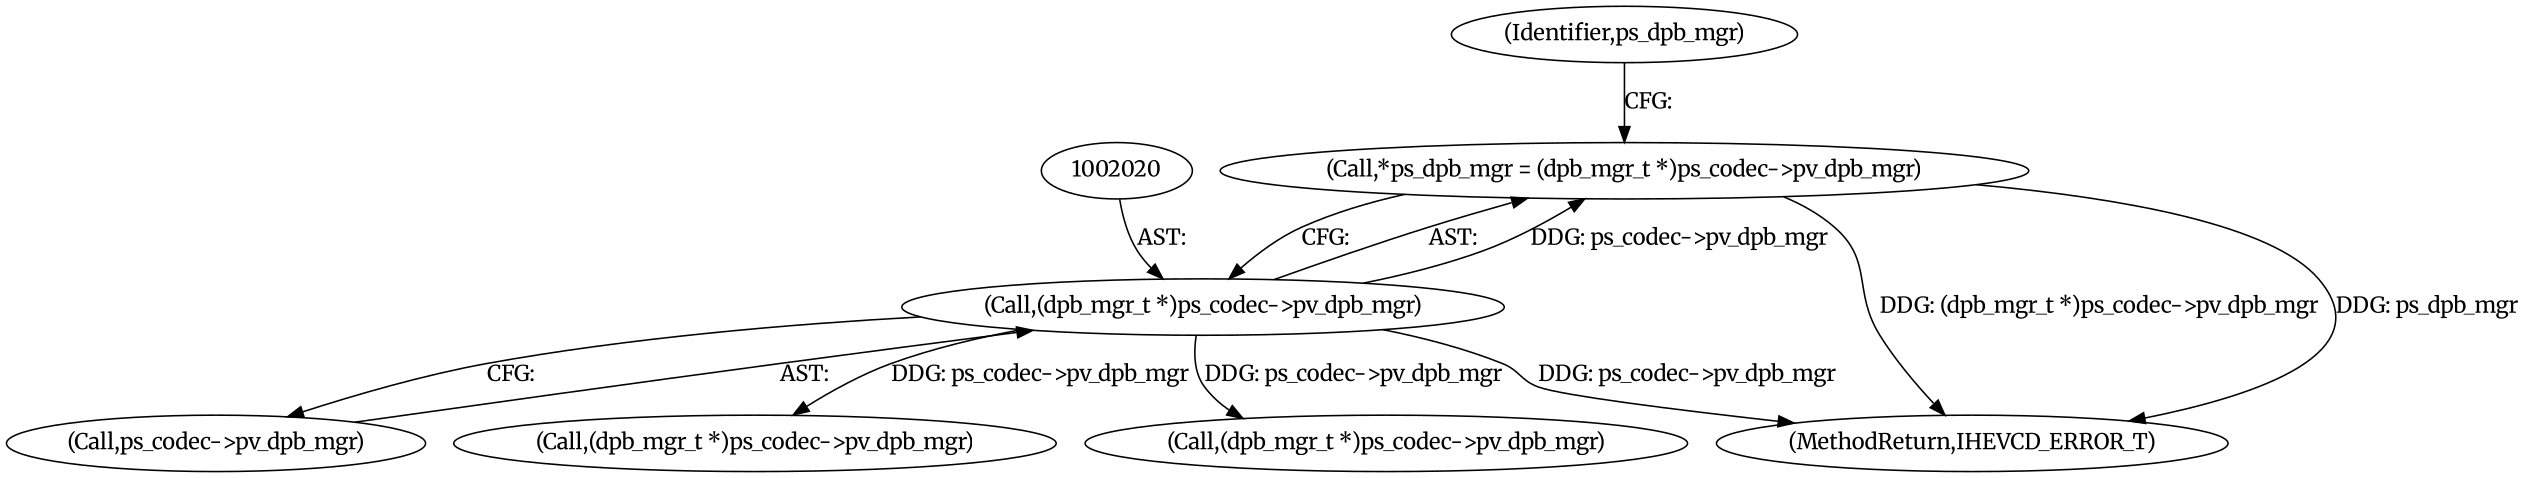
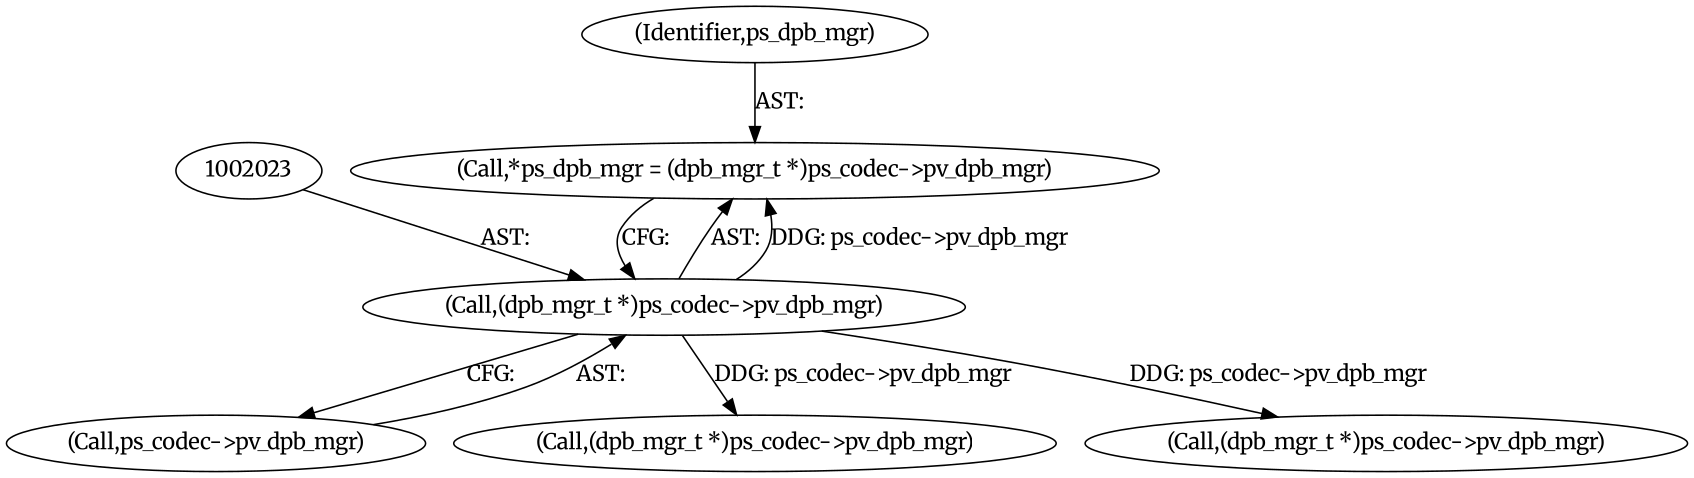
(1651, 103) -> (782, 103)
(1117, 171) -> (249, 171)
(1972, 443) -> none
